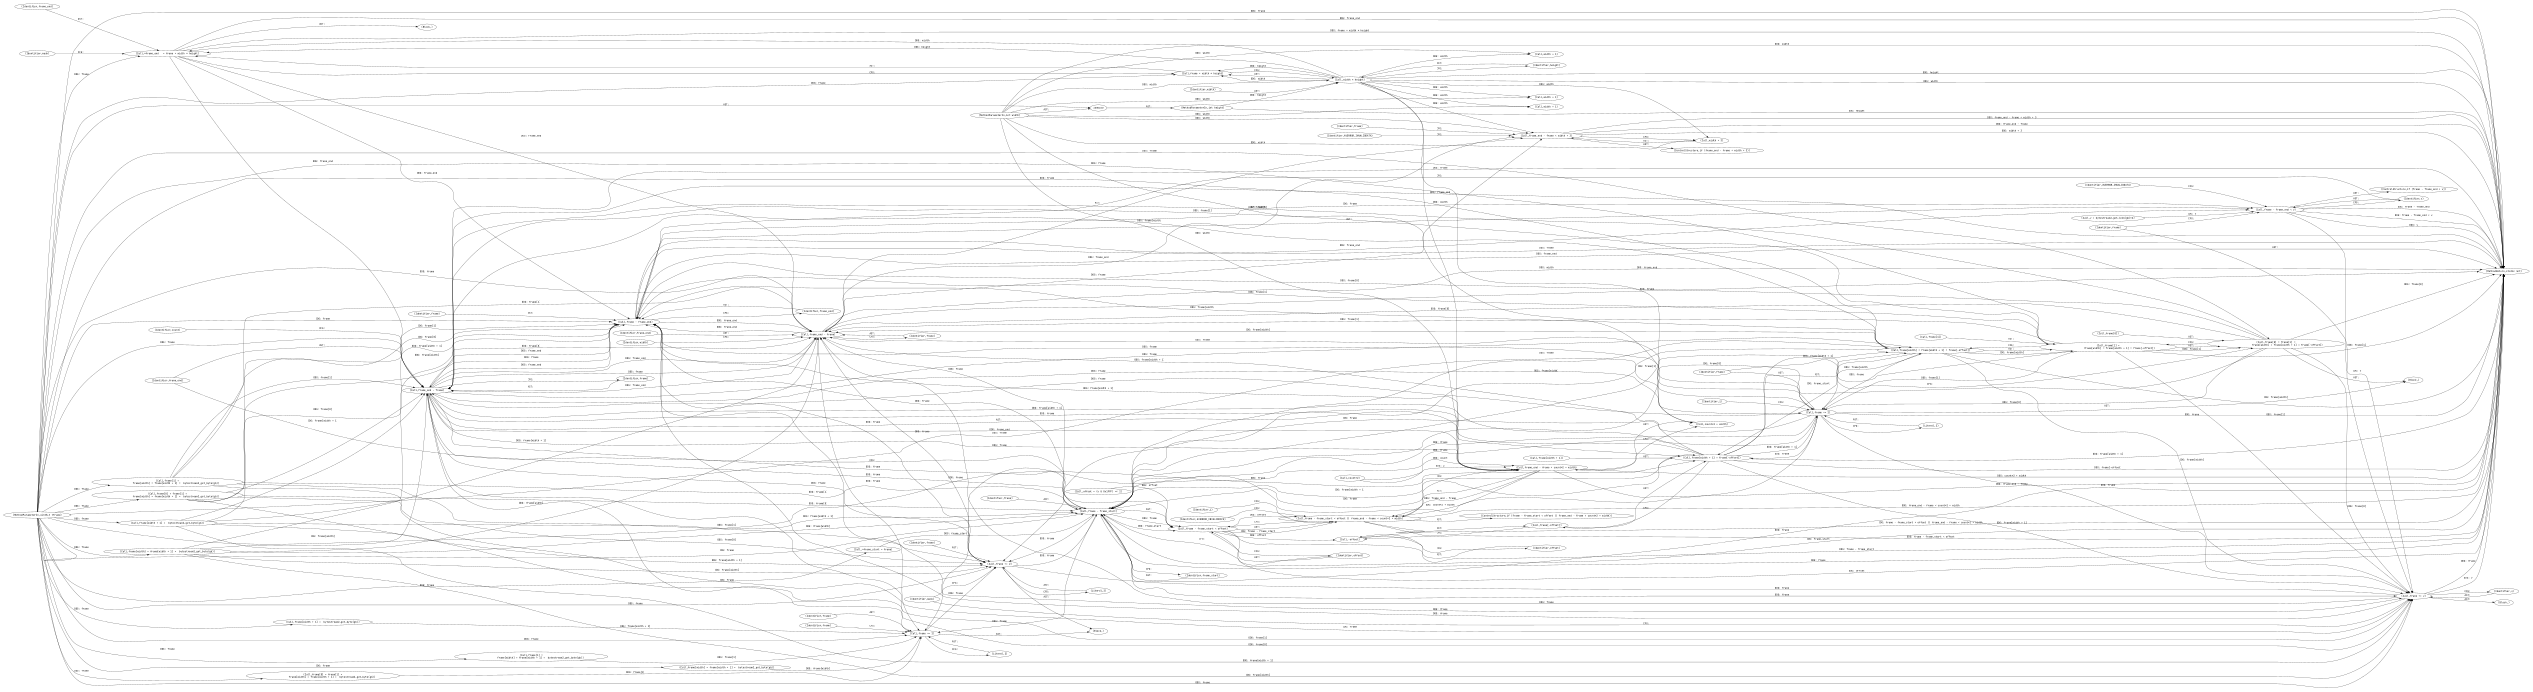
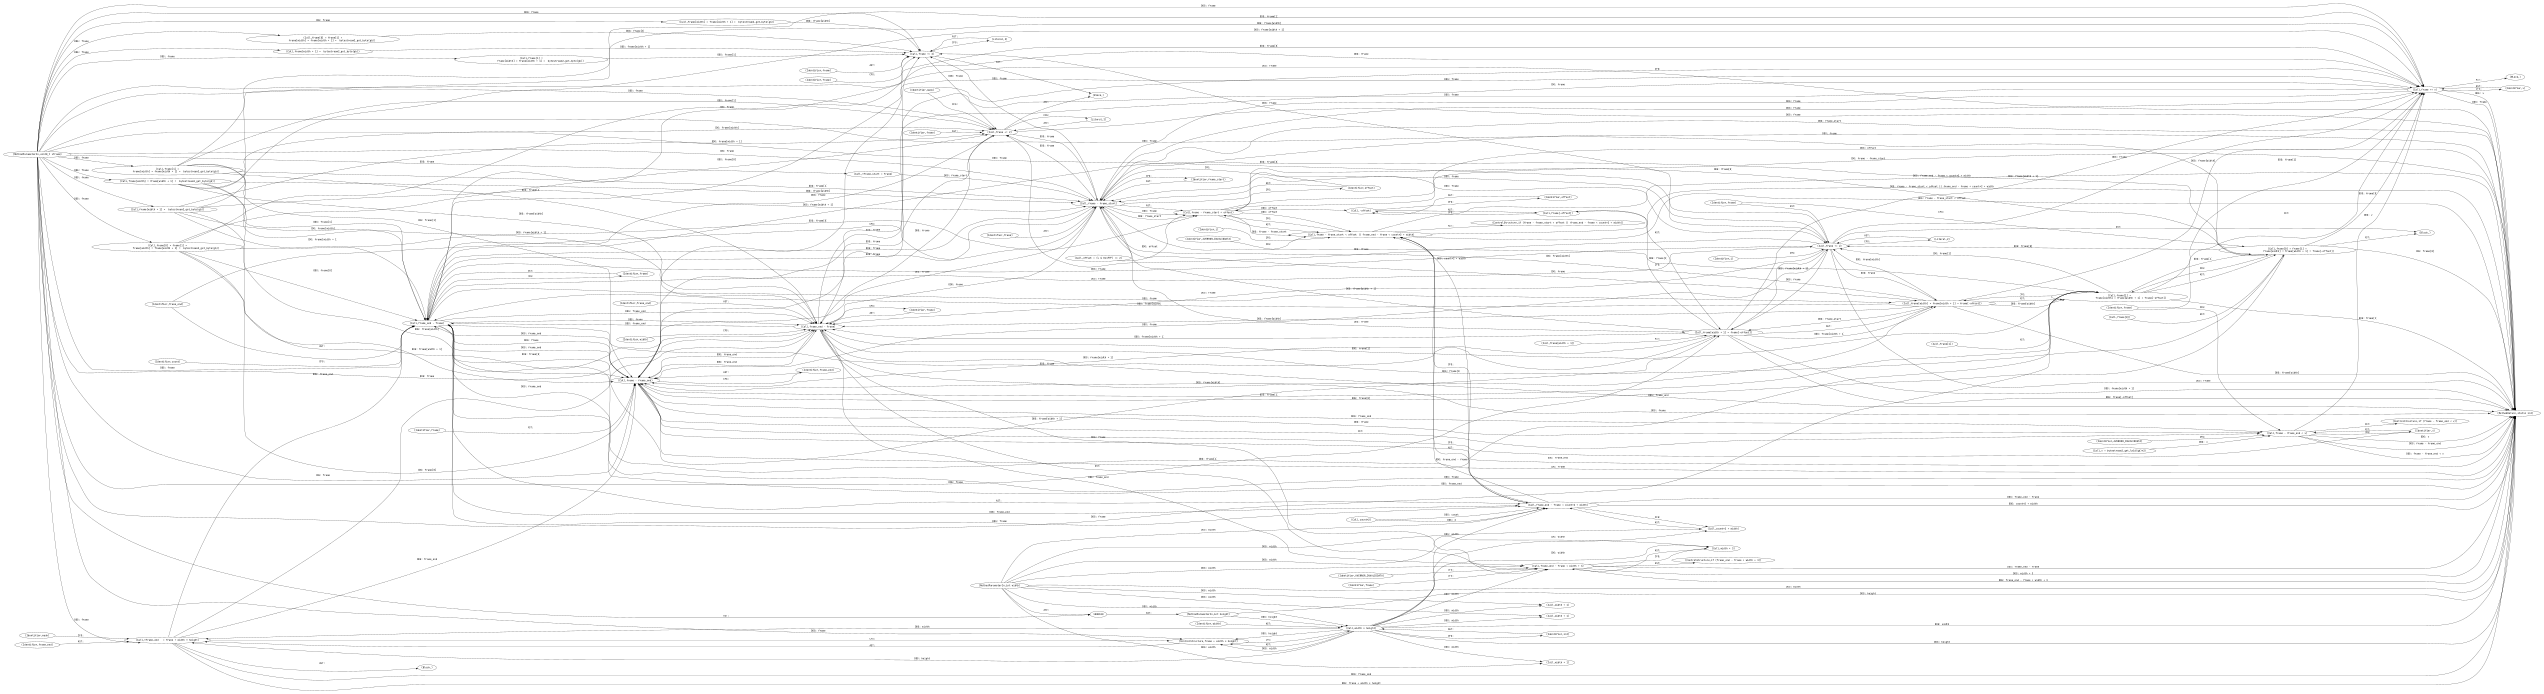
(1547, 65) -> (1558, 634)
(1203, 74) -> (1208, 641)
(876, 179) -> none
